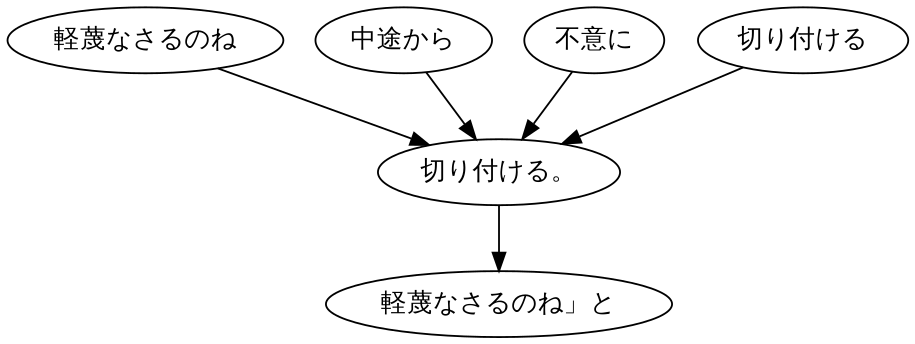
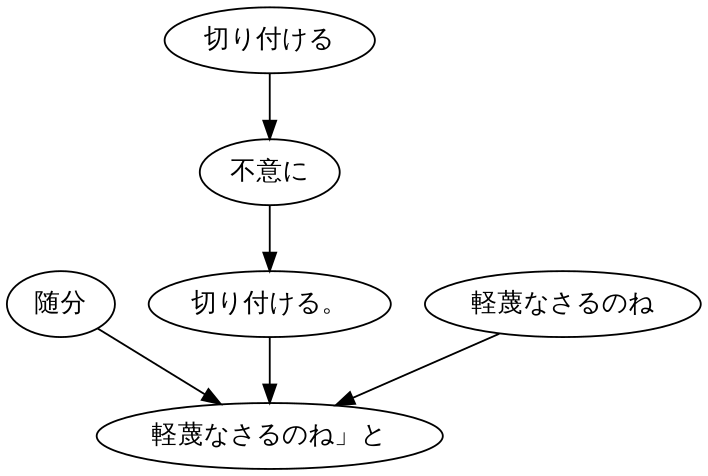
(404, 40) -> none
(661, 102) -> (270, 97)
(315, 103) -> (426, 366)
none -> (61, 304)
